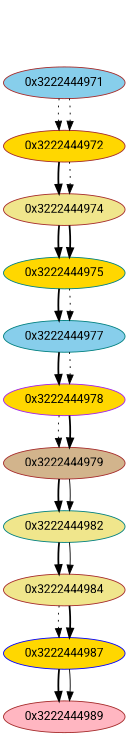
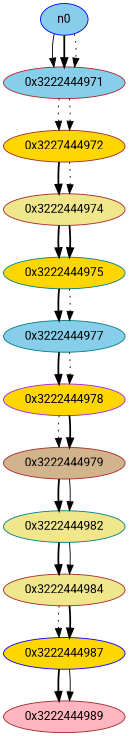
none -> (64, 19)
(64, 146) -> (64, 146)
